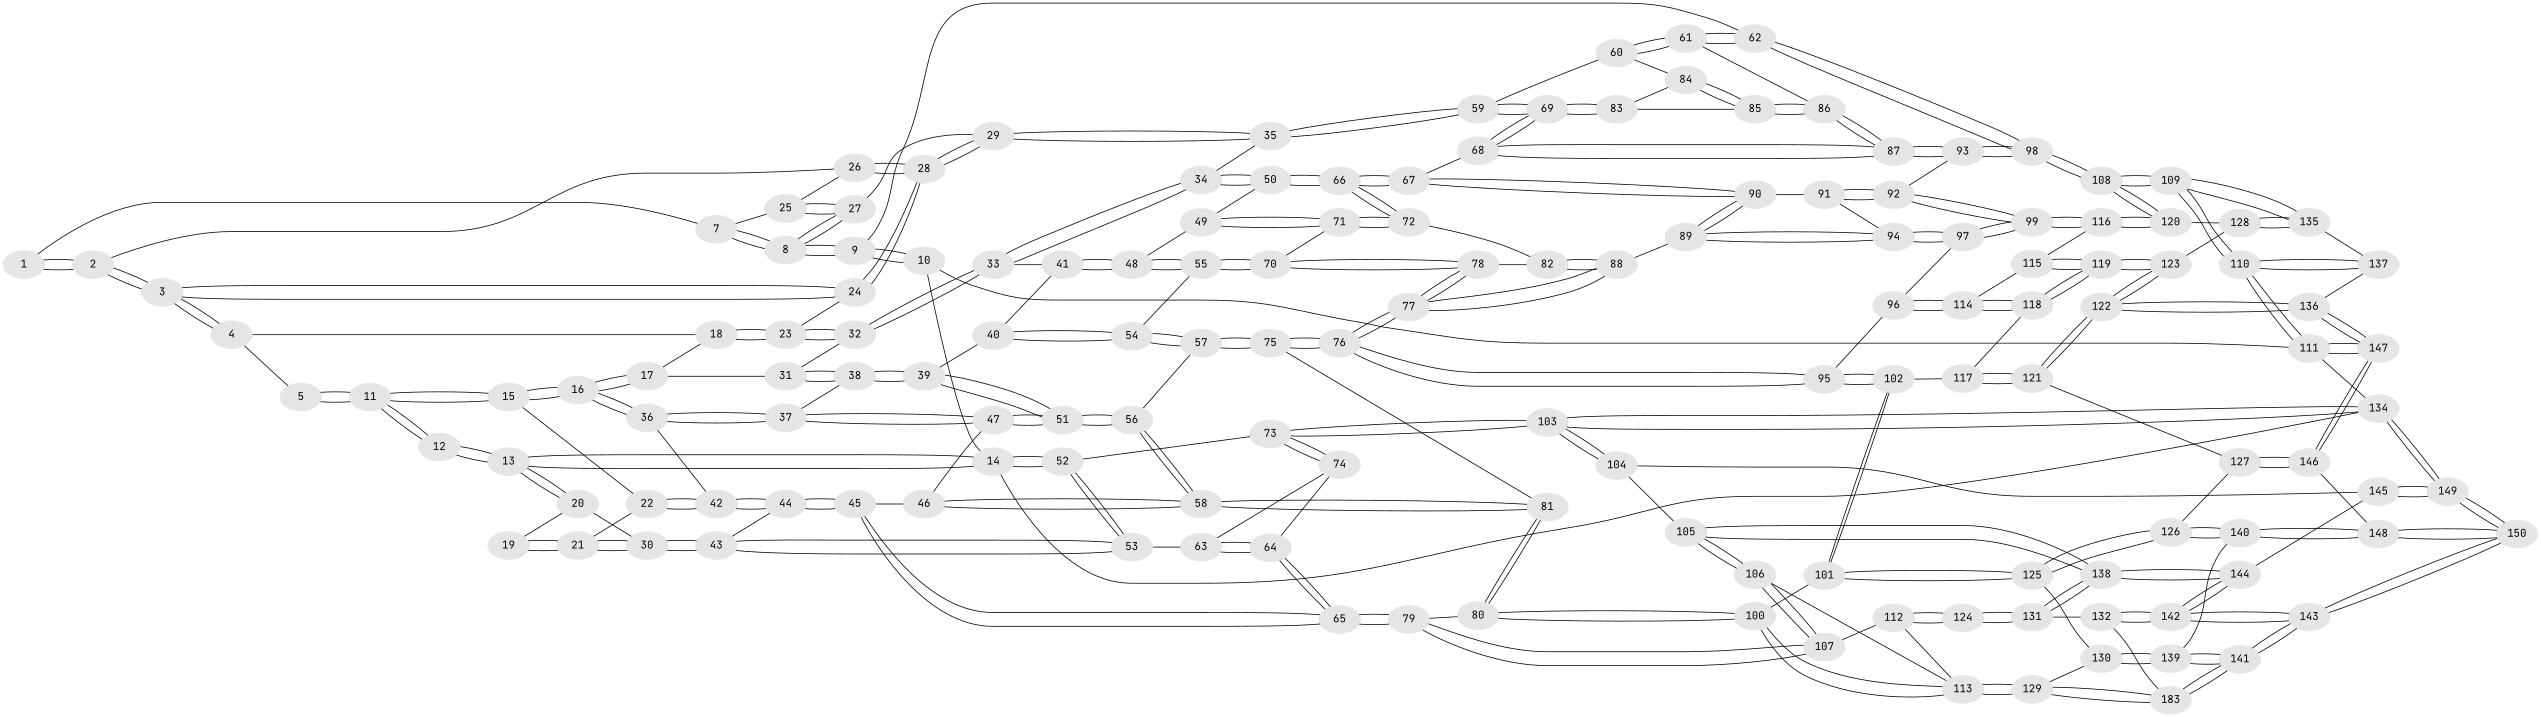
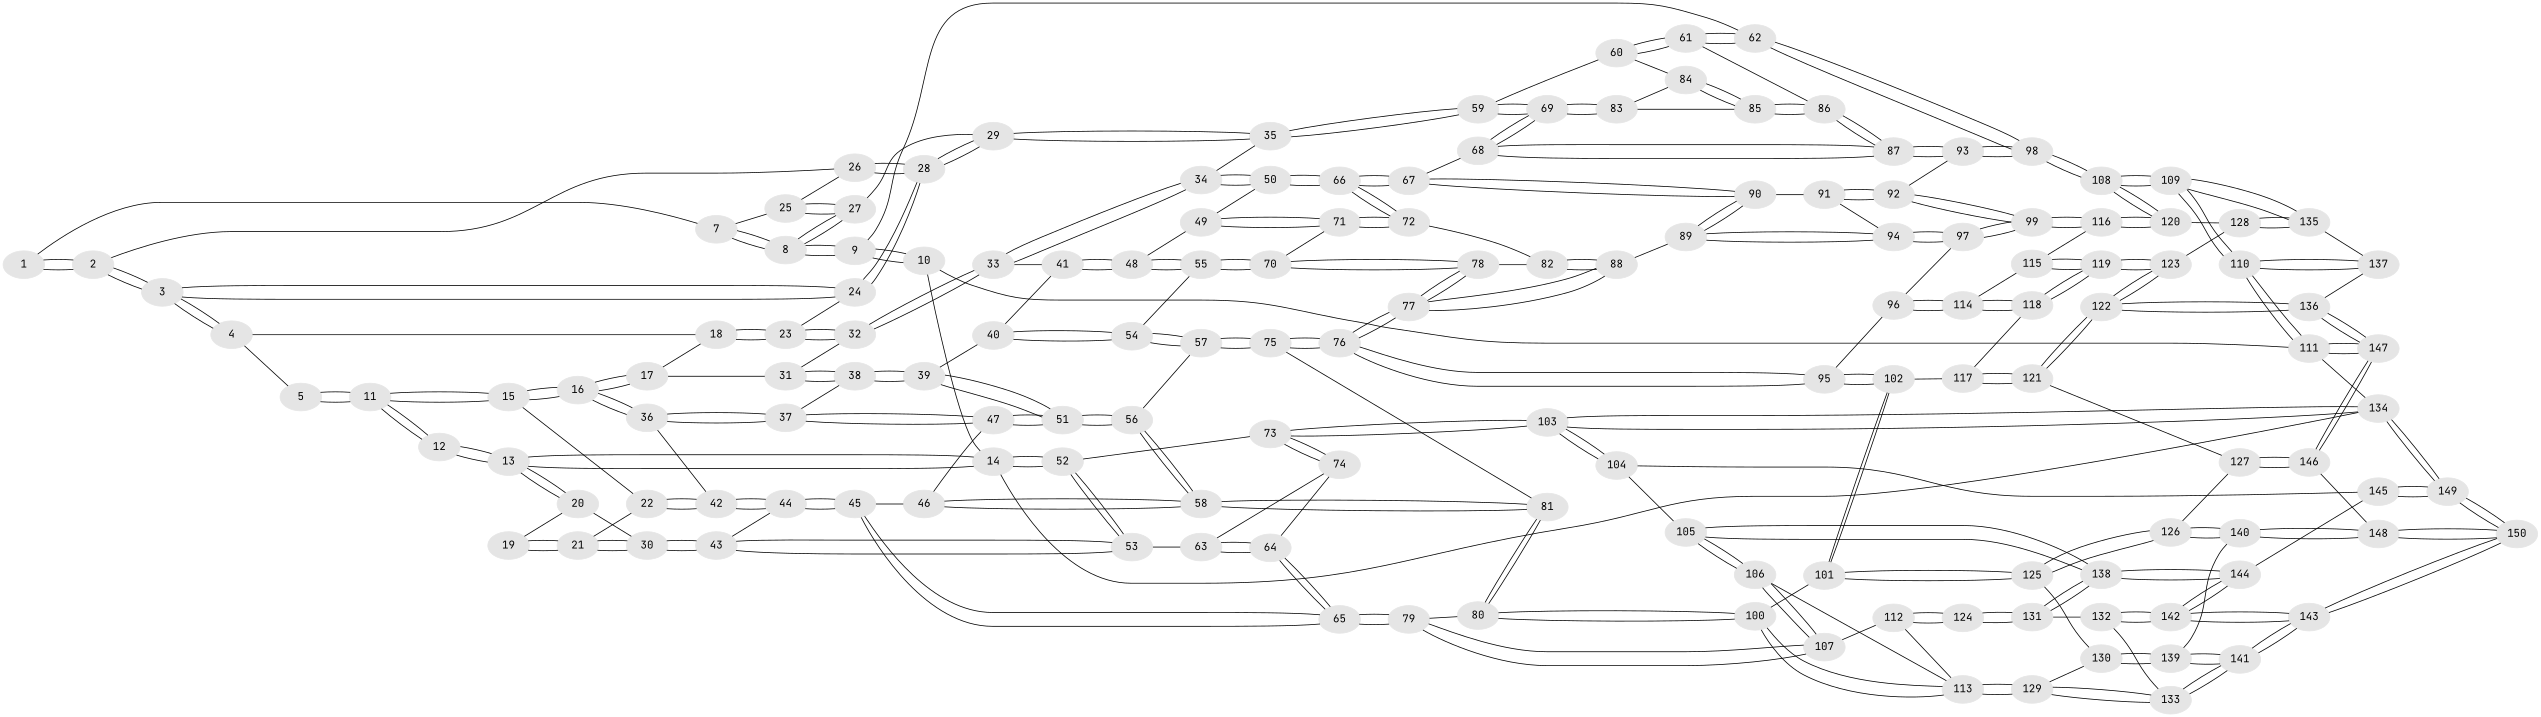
(2171, 700) -> (2171, 700)
